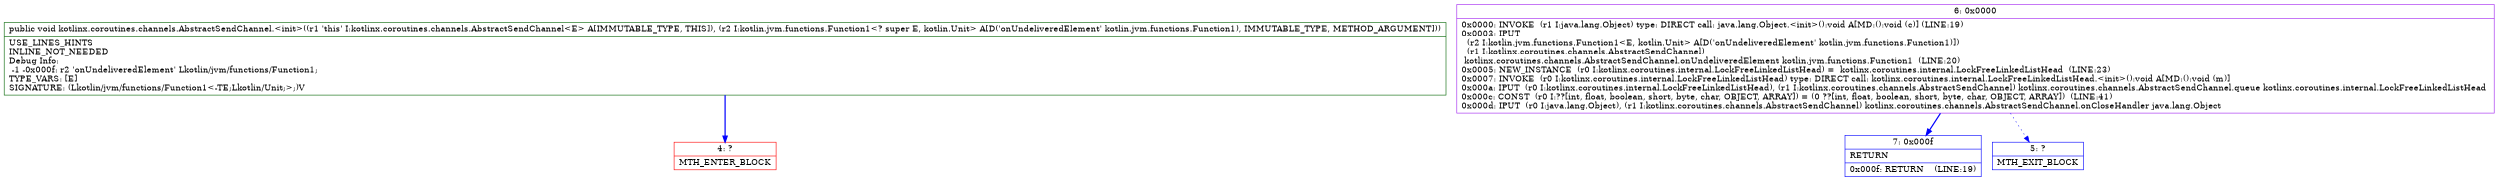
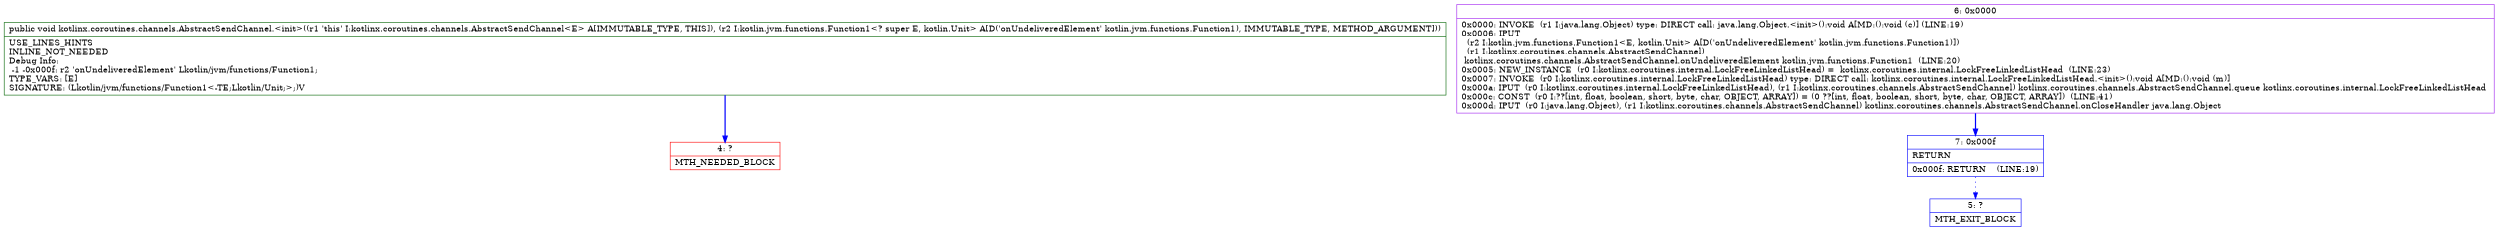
(1494, 34) -> (1494, 34)
(2018, 125) -> (1976, 185)
(725, 163) -> (725, 163)
